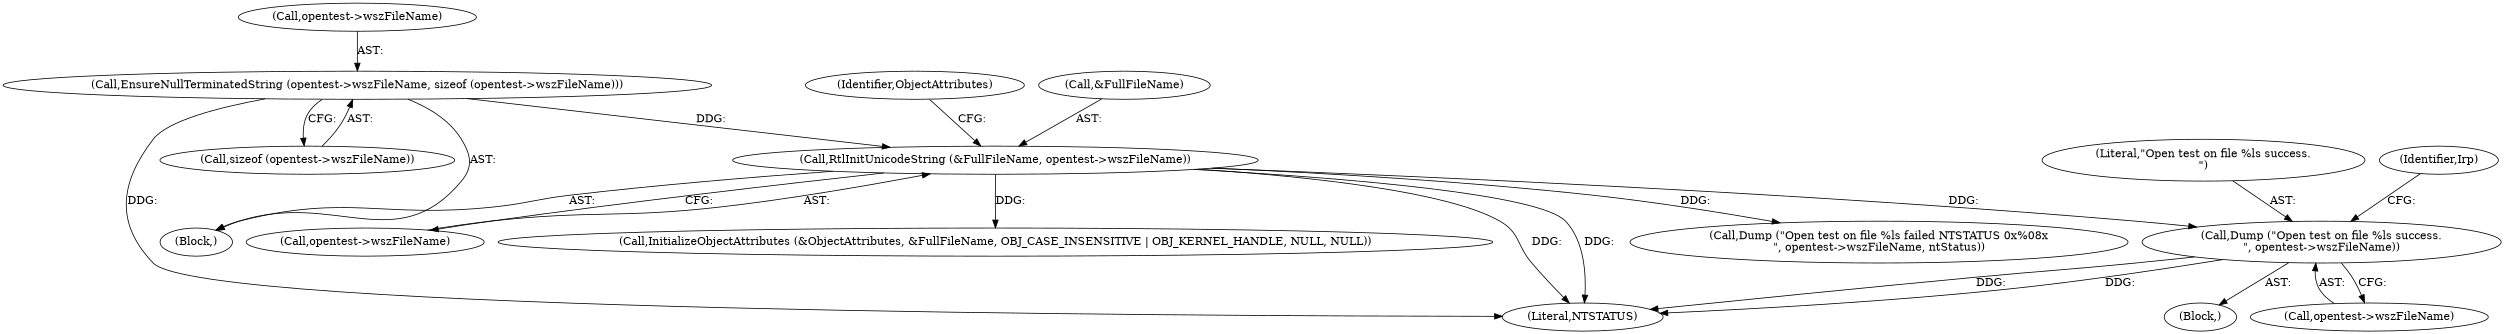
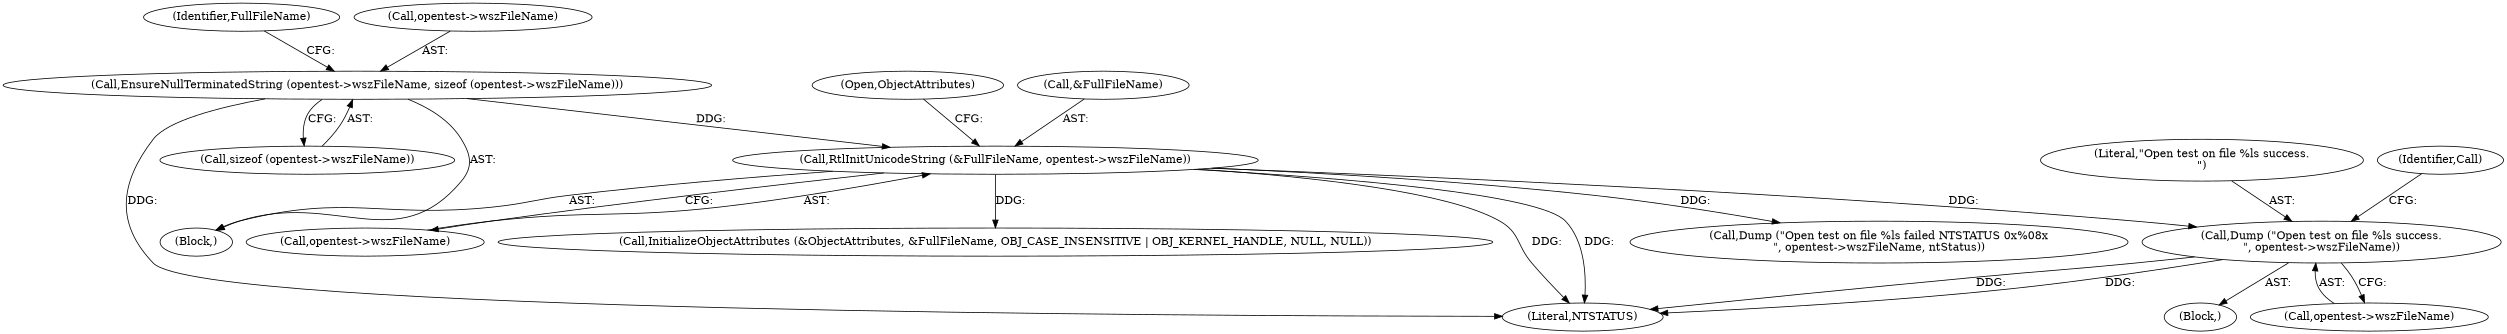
none -> (242, 17)
(915, 85) -> (908, 85)
(2439, 160) -> (2440, 160)
